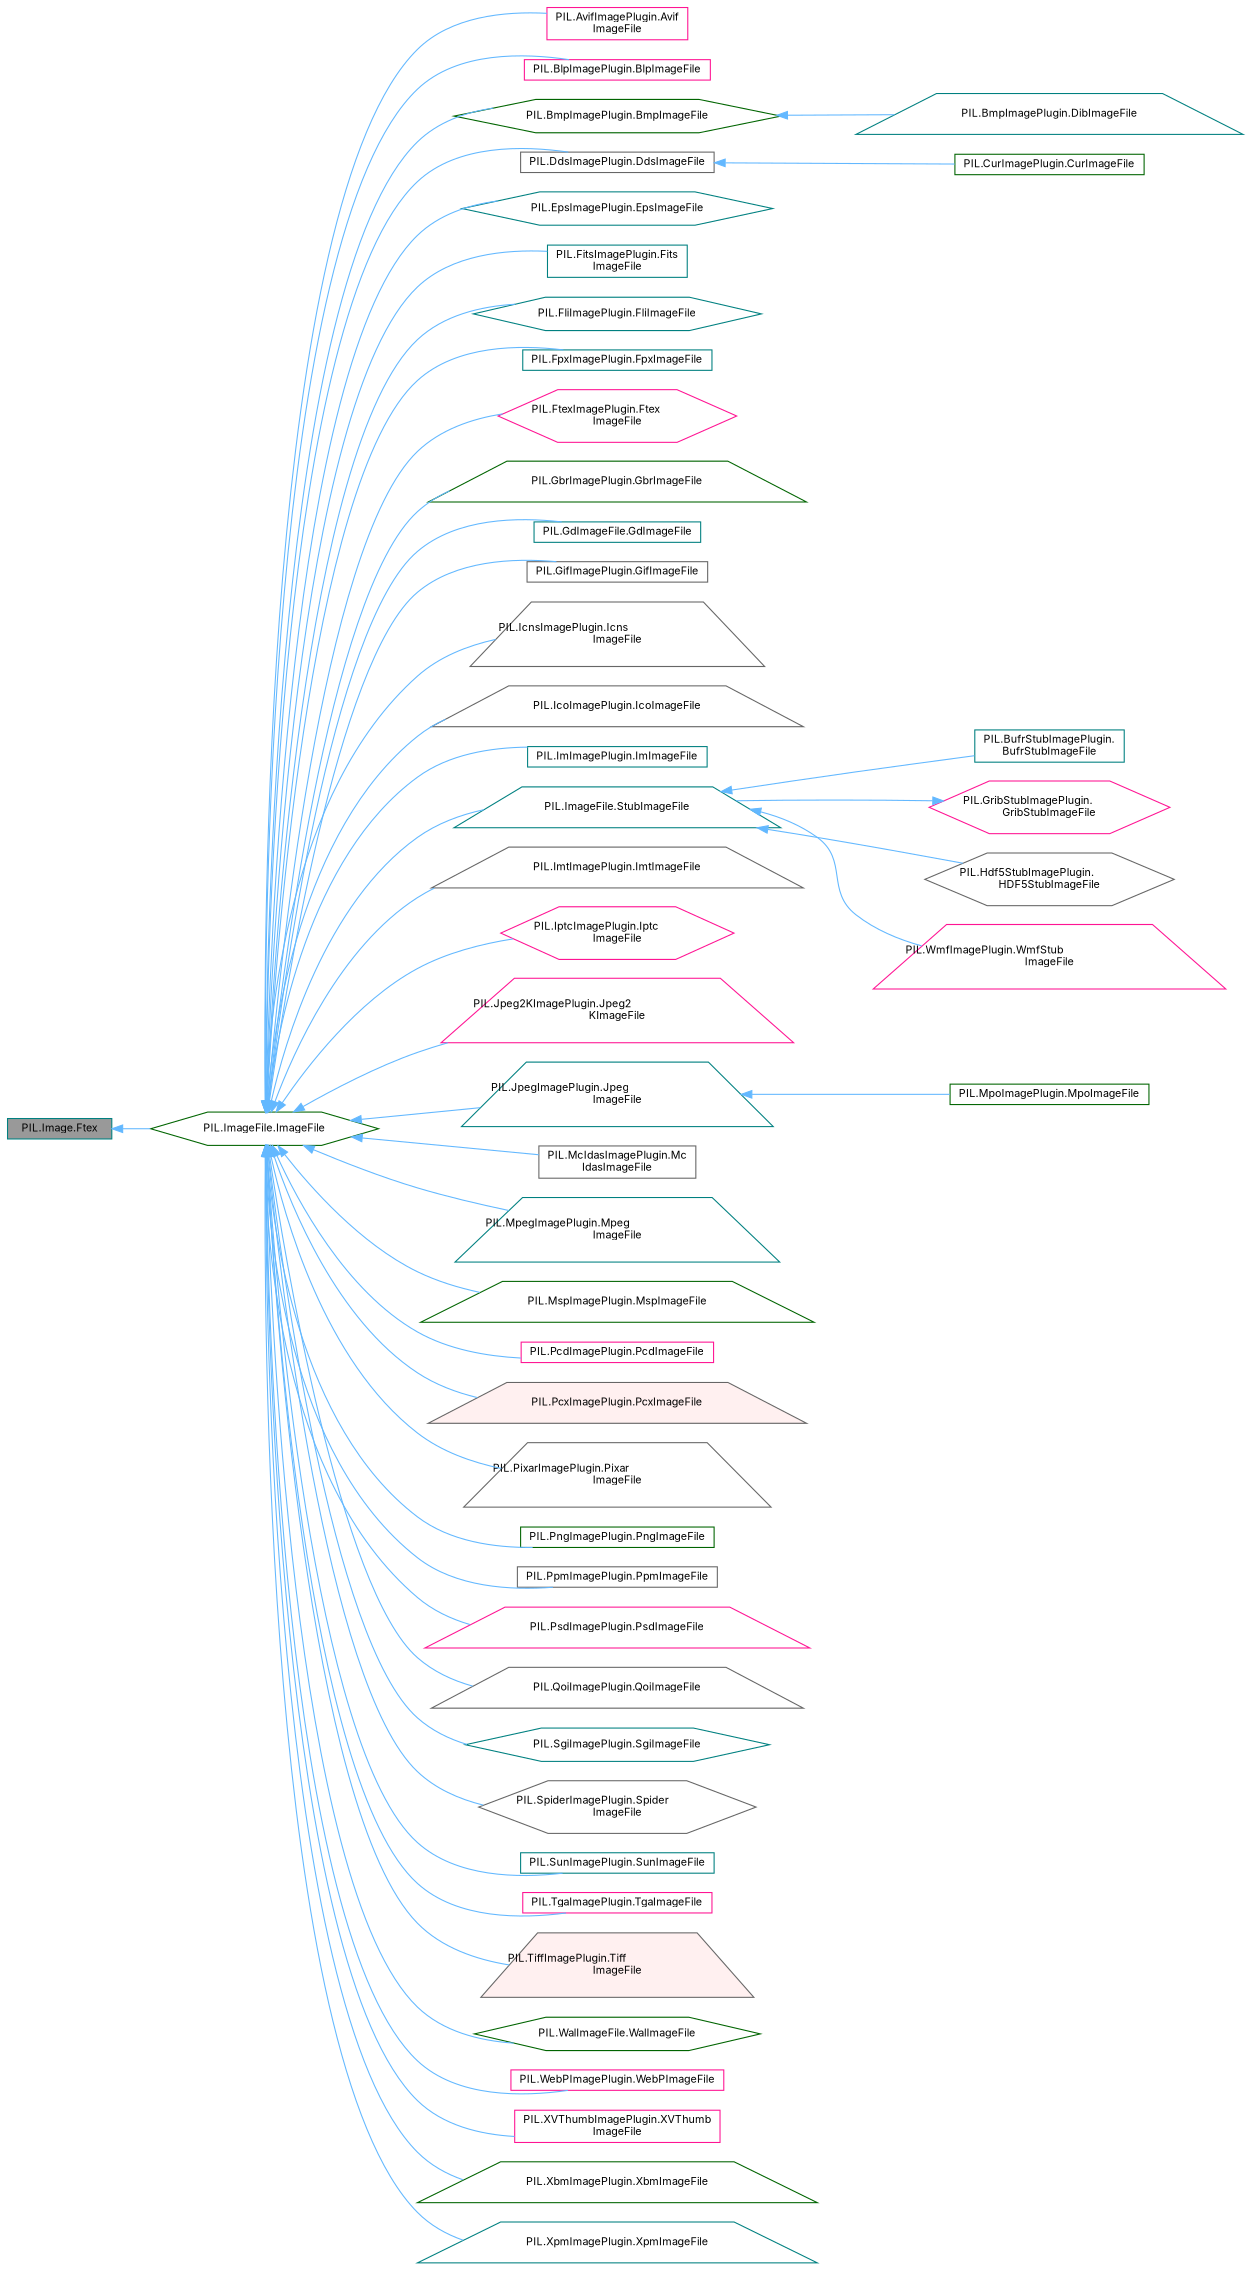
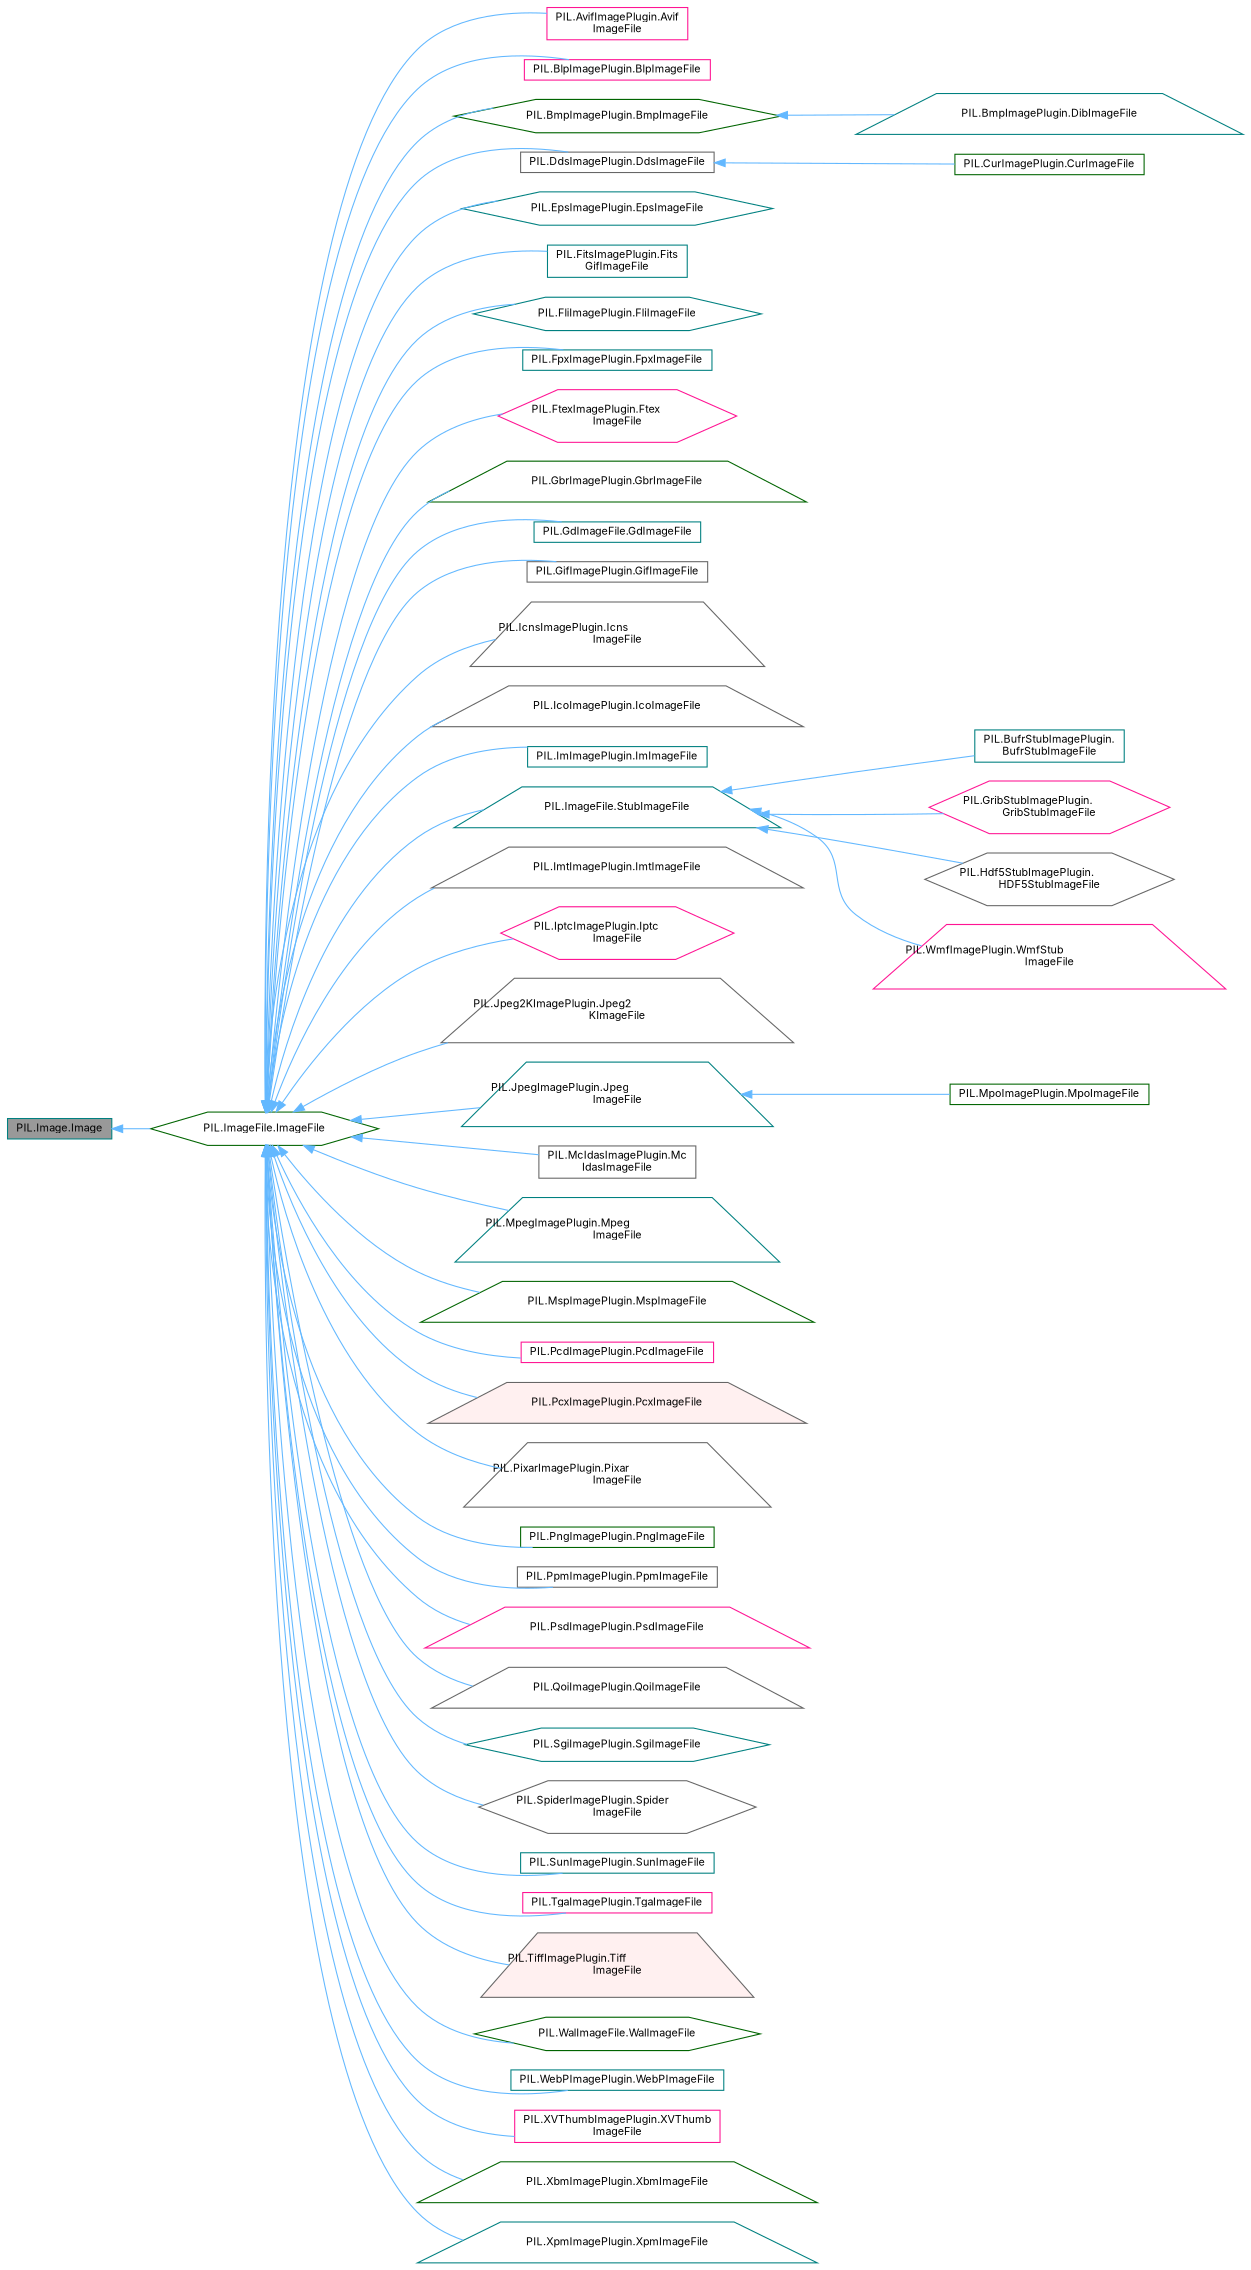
(617, 261) -> (617, 261)
(834, 800) -> (857, 815)
(617, 1011) -> (617, 1011)
(60, 1129) -> (60, 1129)
(617, 2080) -> (617, 2080)
